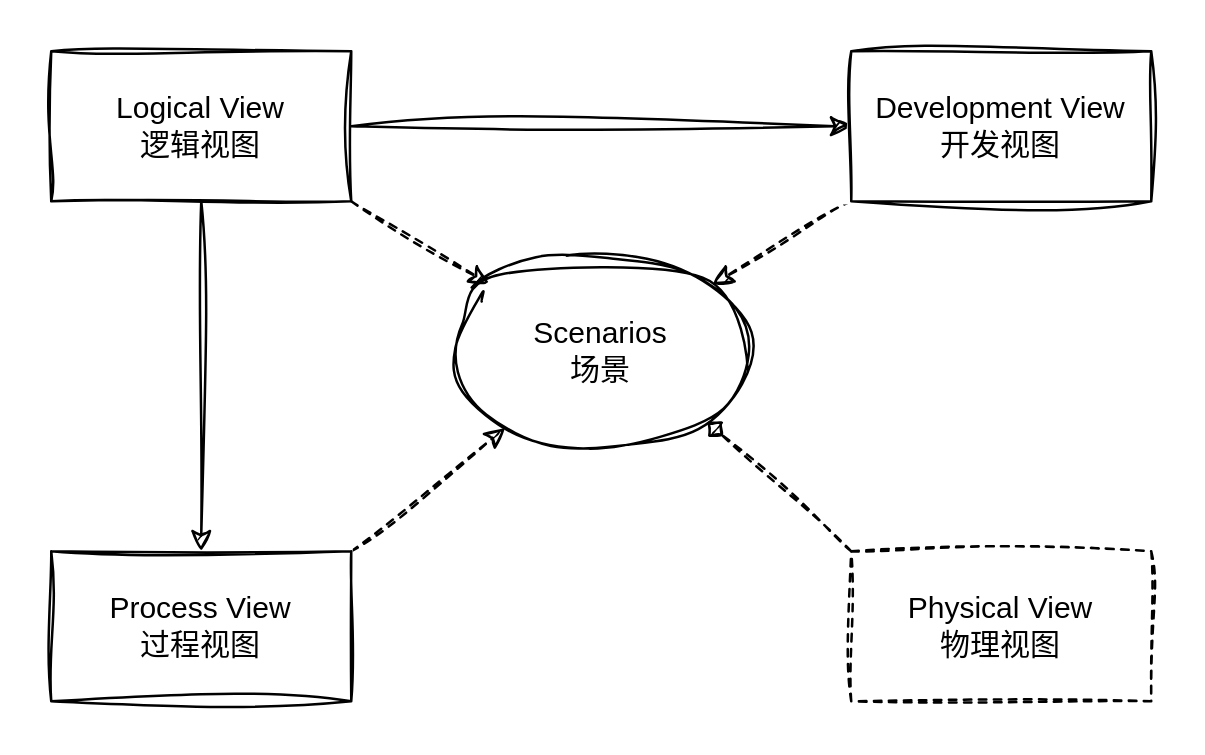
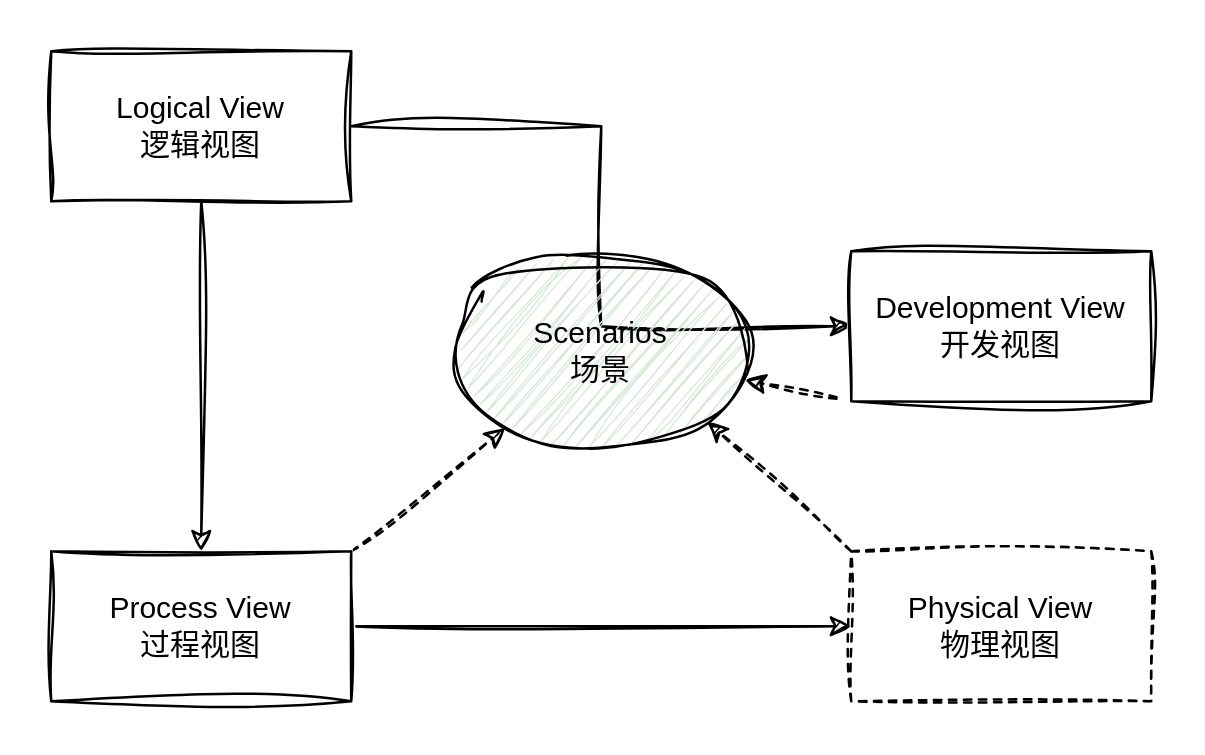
(1001, 126) -> (1001, 326)
(414, 239) -> none
(601, 351) -> (601, 351)
(722, 435) -> (721, 435)
none -> (596, 626)
